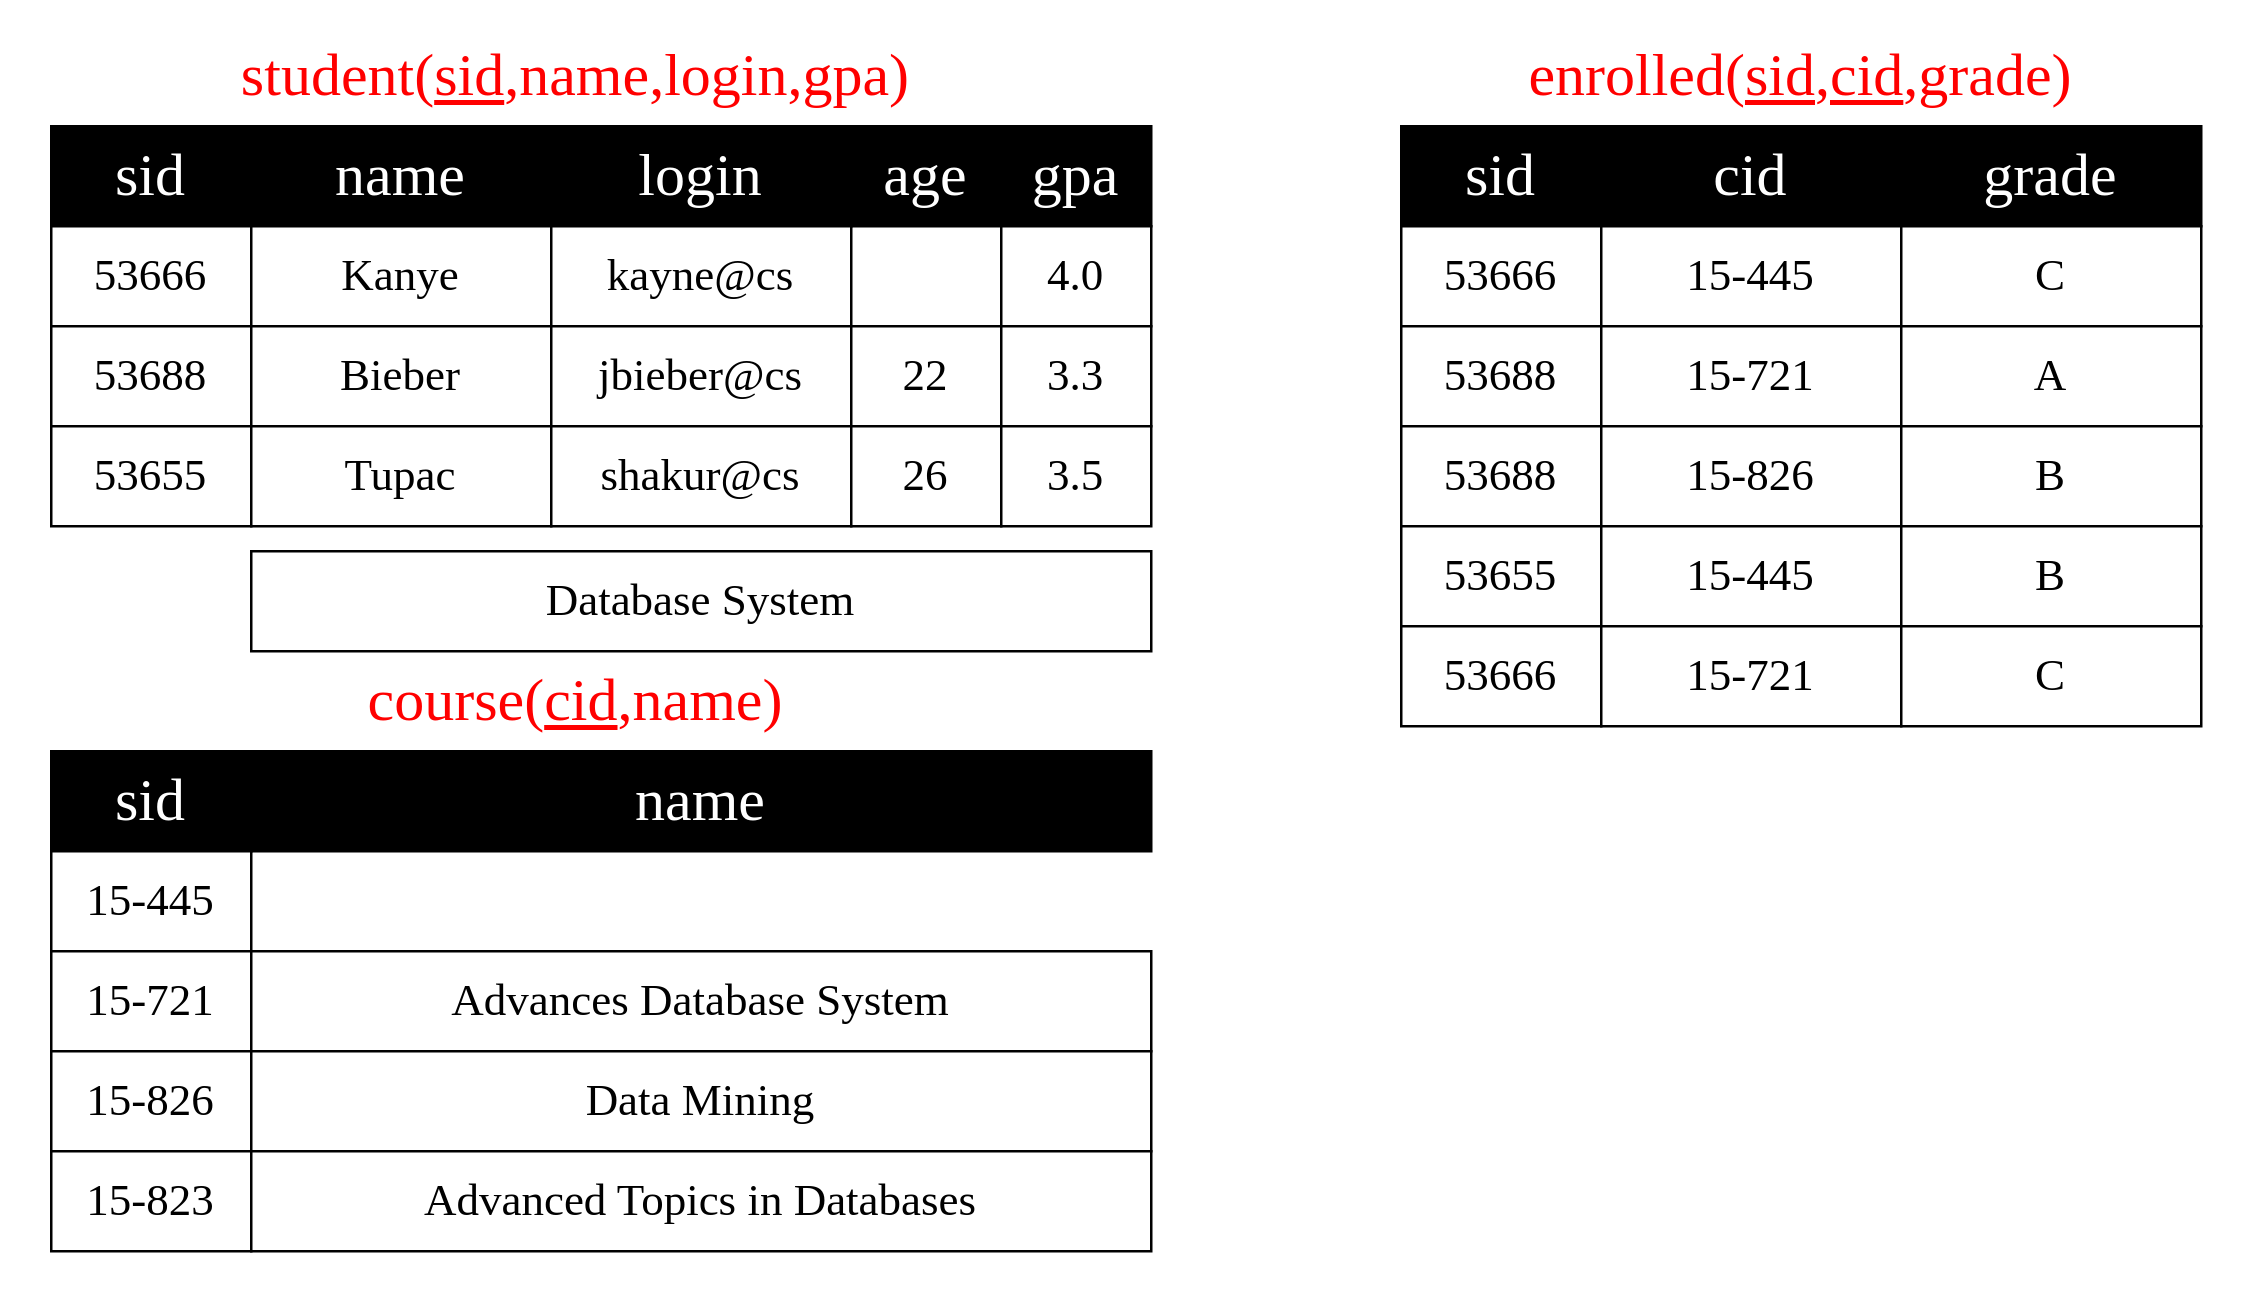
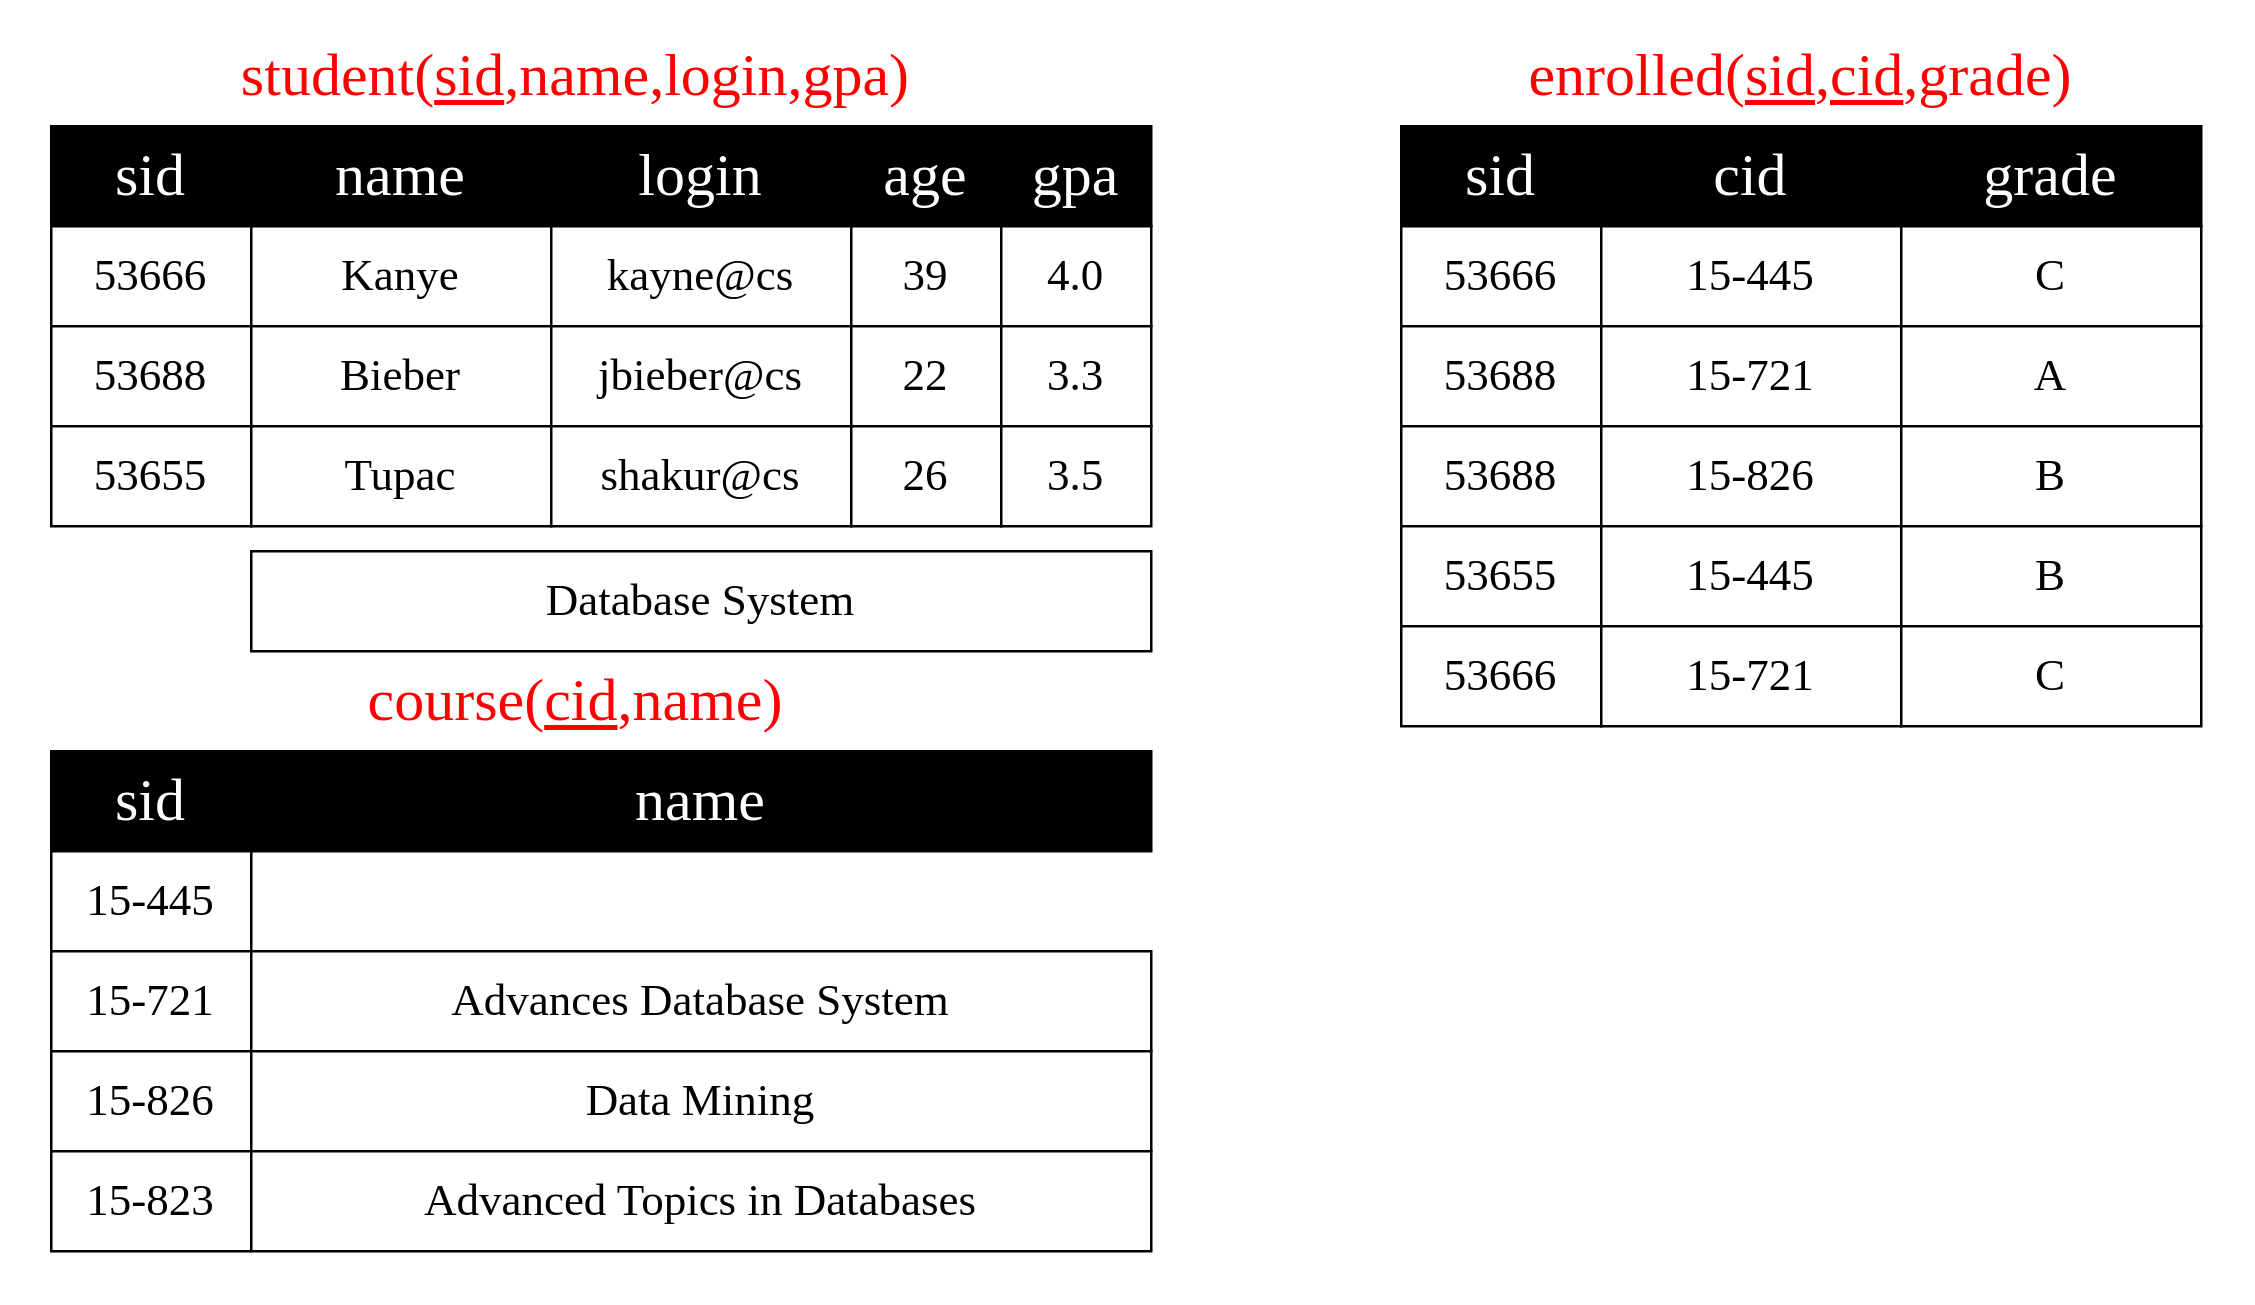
none -> (926, 276)
